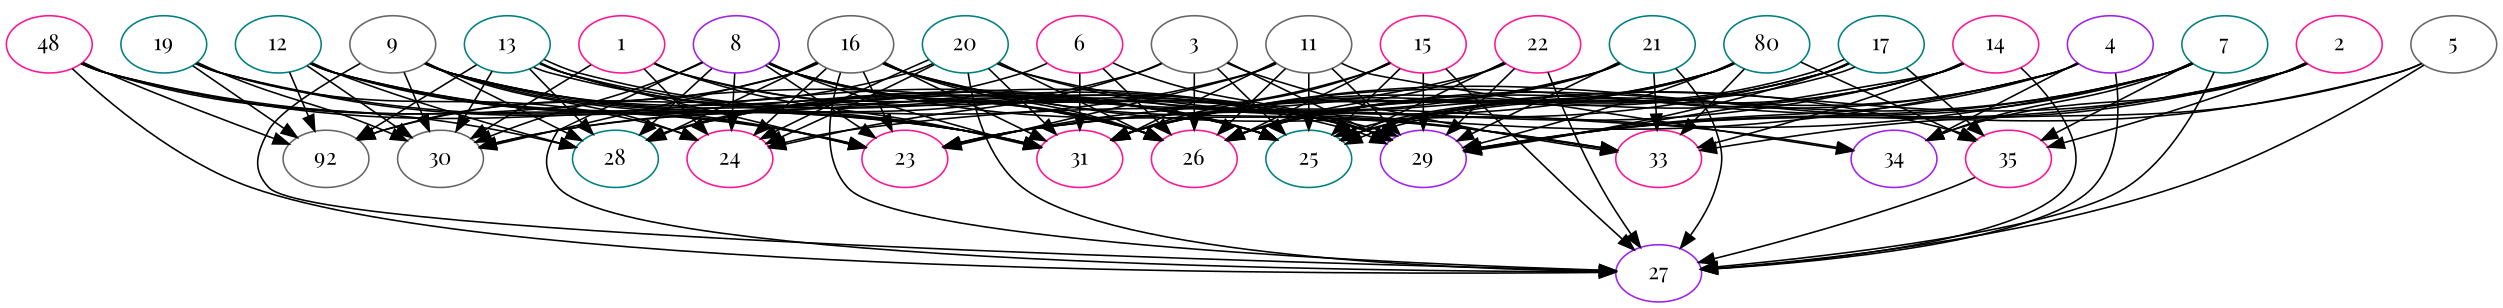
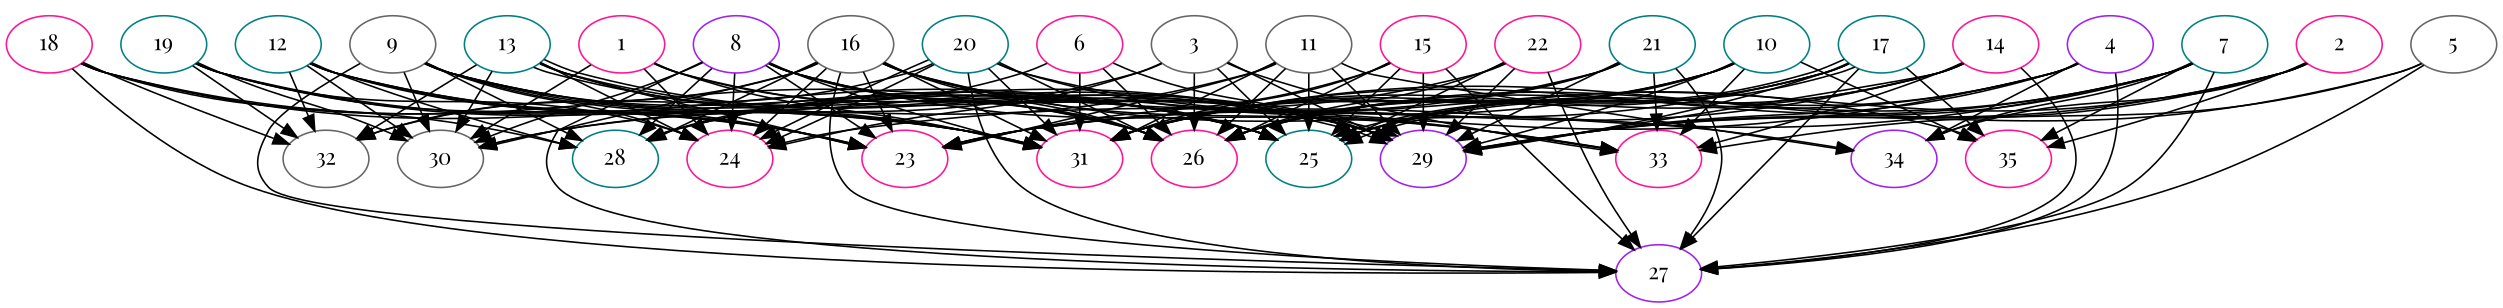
(49, 44) -> (49, 44)
(1767, 44) -> (1767, 44)
(556, 96) -> (611, 98)
none -> (521, 112)
(326, 159) -> (326, 159)
(1846, 223) -> (1776, 153)
